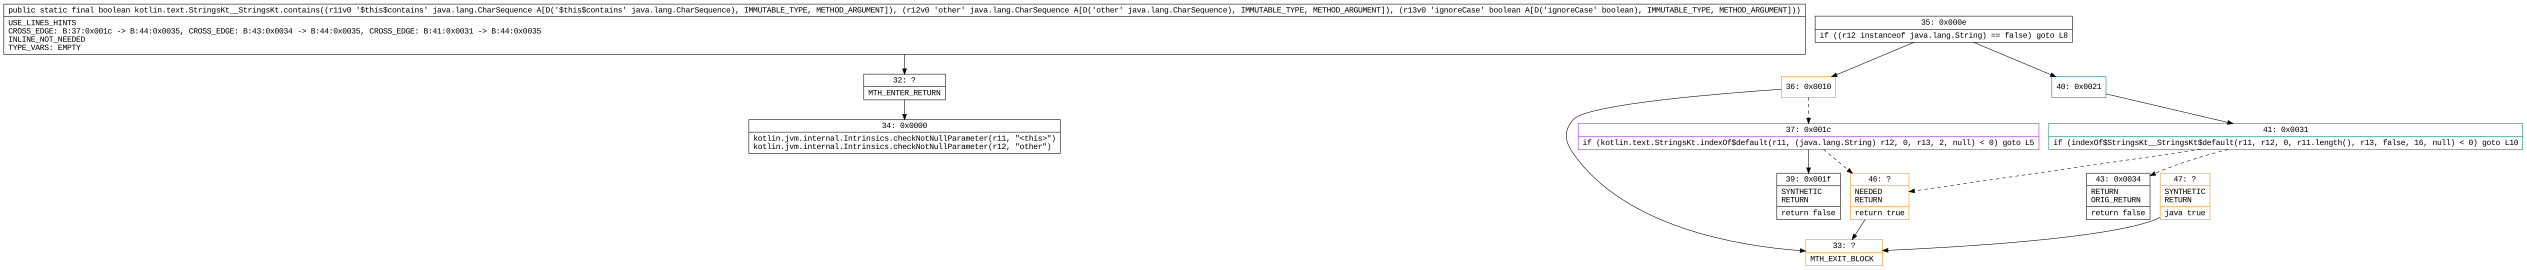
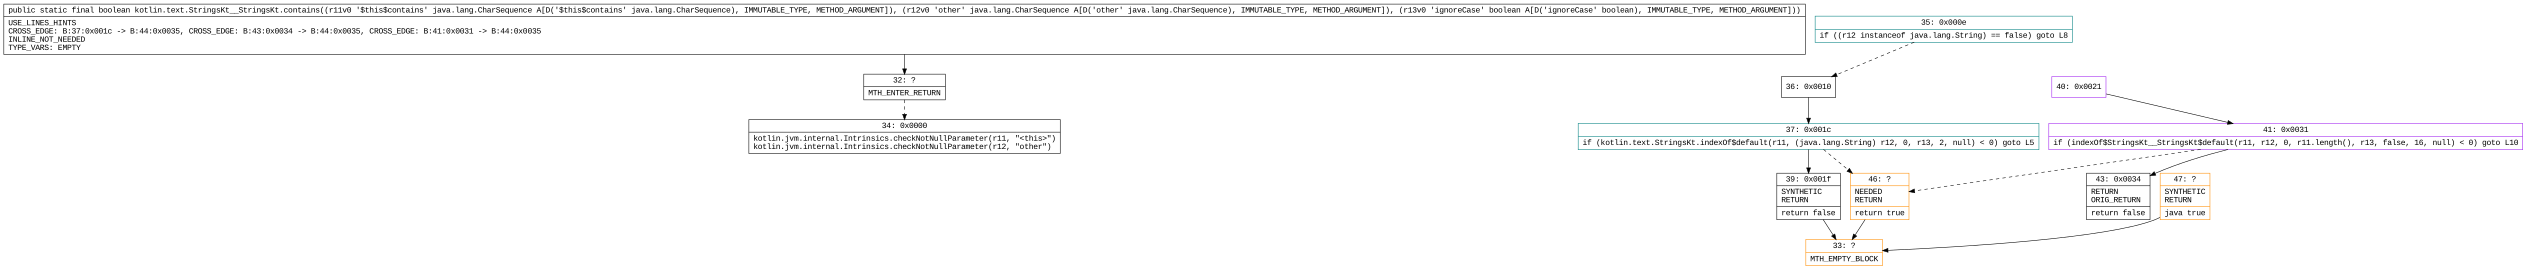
(1944, 29) -> (1944, 29)
(1875, 58) -> (1875, 58)
(2012, 58) -> none
(1809, 87) -> (1809, 87)
(2079, 87) -> (2079, 87)
(905, 107) -> (905, 107)
(1809, 108) -> (1809, 108)
(1809, 137) -> (1809, 137)
(2286, 137) -> (2286, 137)
(1575, 156) -> (1828, 227)
(2191, 160) -> (2191, 160)
(1842, 259) -> (1844, 259)
